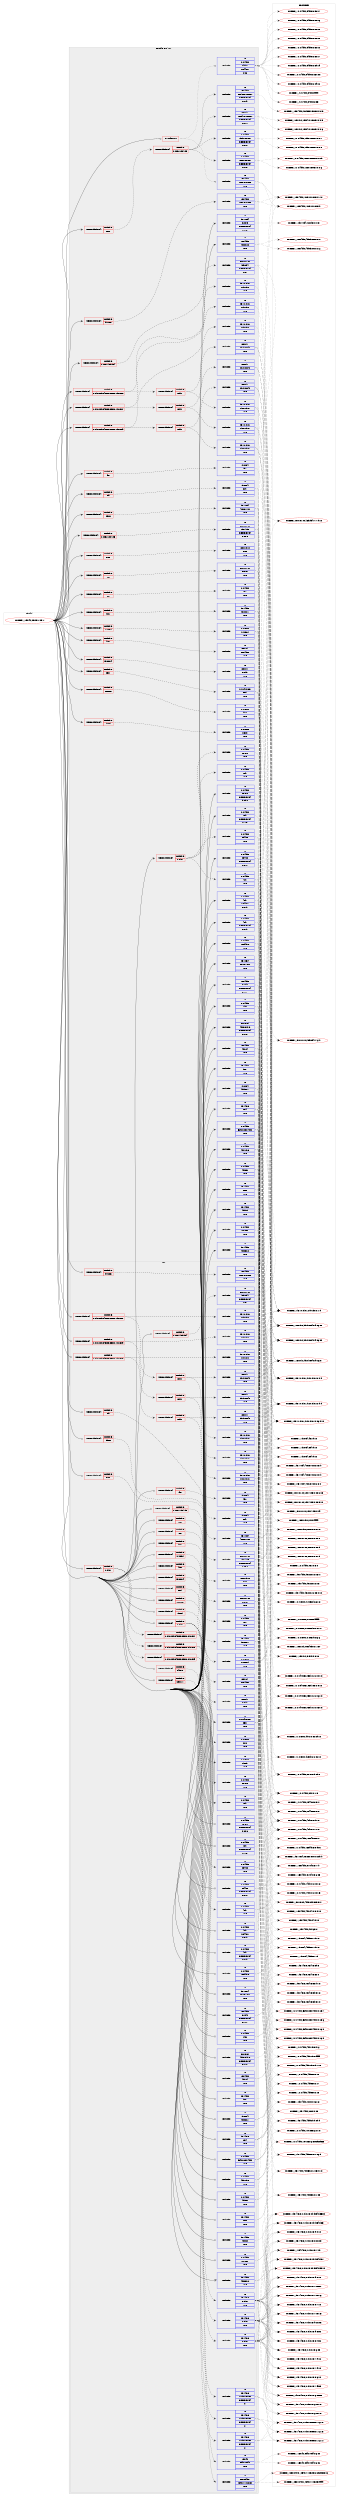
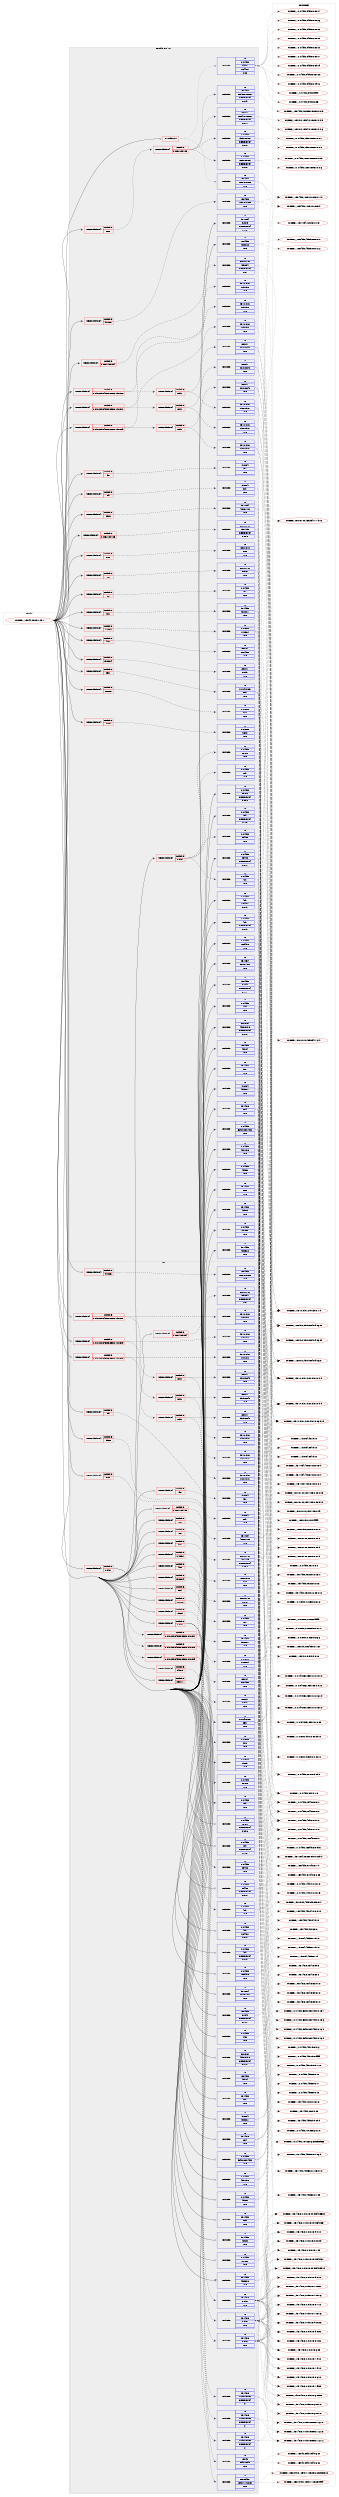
none -> (304, 1722)
(304, 2250) -> (304, 2250)
